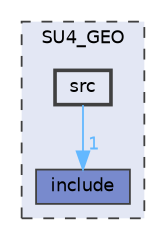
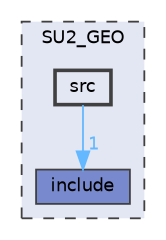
(83, 39) -> (83, 39)
